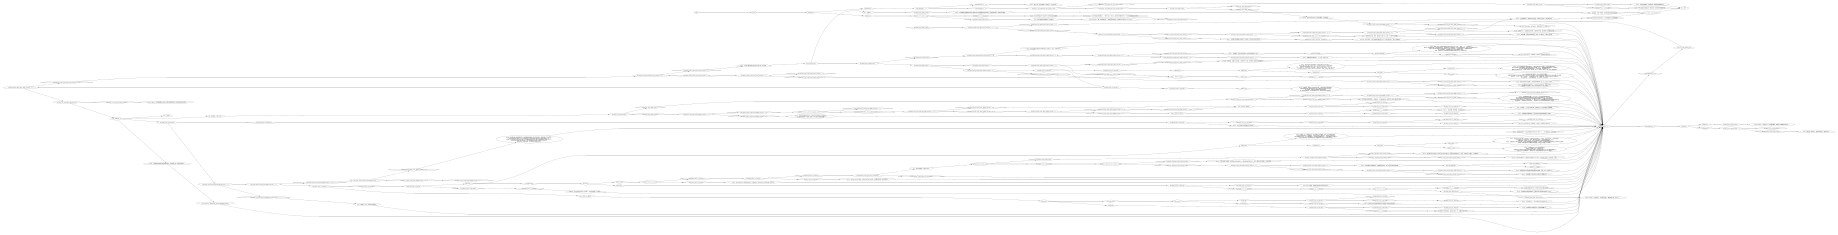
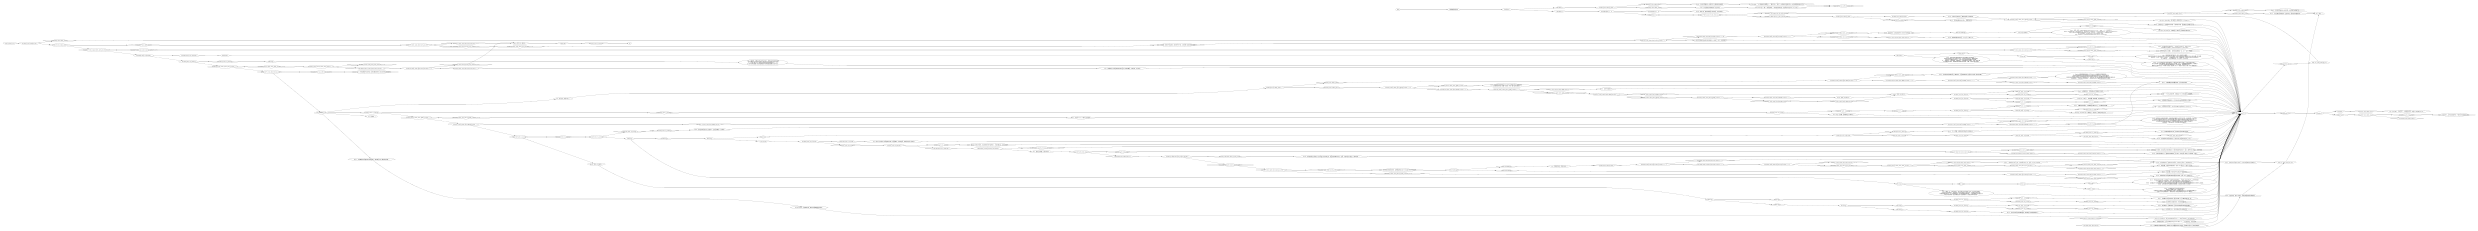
(754, 12) -> (1454, 10)
(868, 12) -> none
none -> (1961, 20)
(1244, 39) -> none
(754, 66) -> none
none -> (1122, 68)
none -> (2175, 83)
none -> (1607, 89)
none -> (2091, 91)
none -> (2091, 106)
none -> (2175, 106)
none -> (2454, 115)
(1816, 132) -> none
none -> (1559, 166)
(1603, 198) -> none
none -> (2175, 206)
